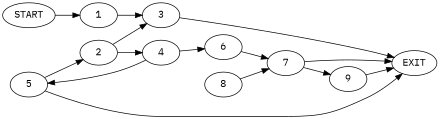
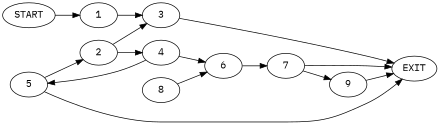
(251, 75) -> (189, 79)
